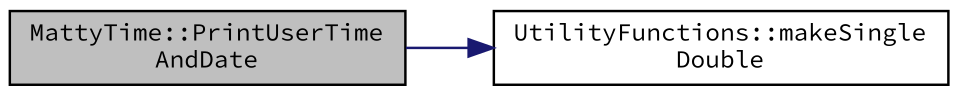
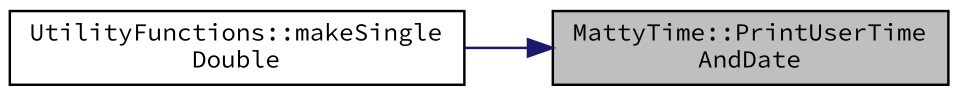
(437, 48) -> (496, 48)
